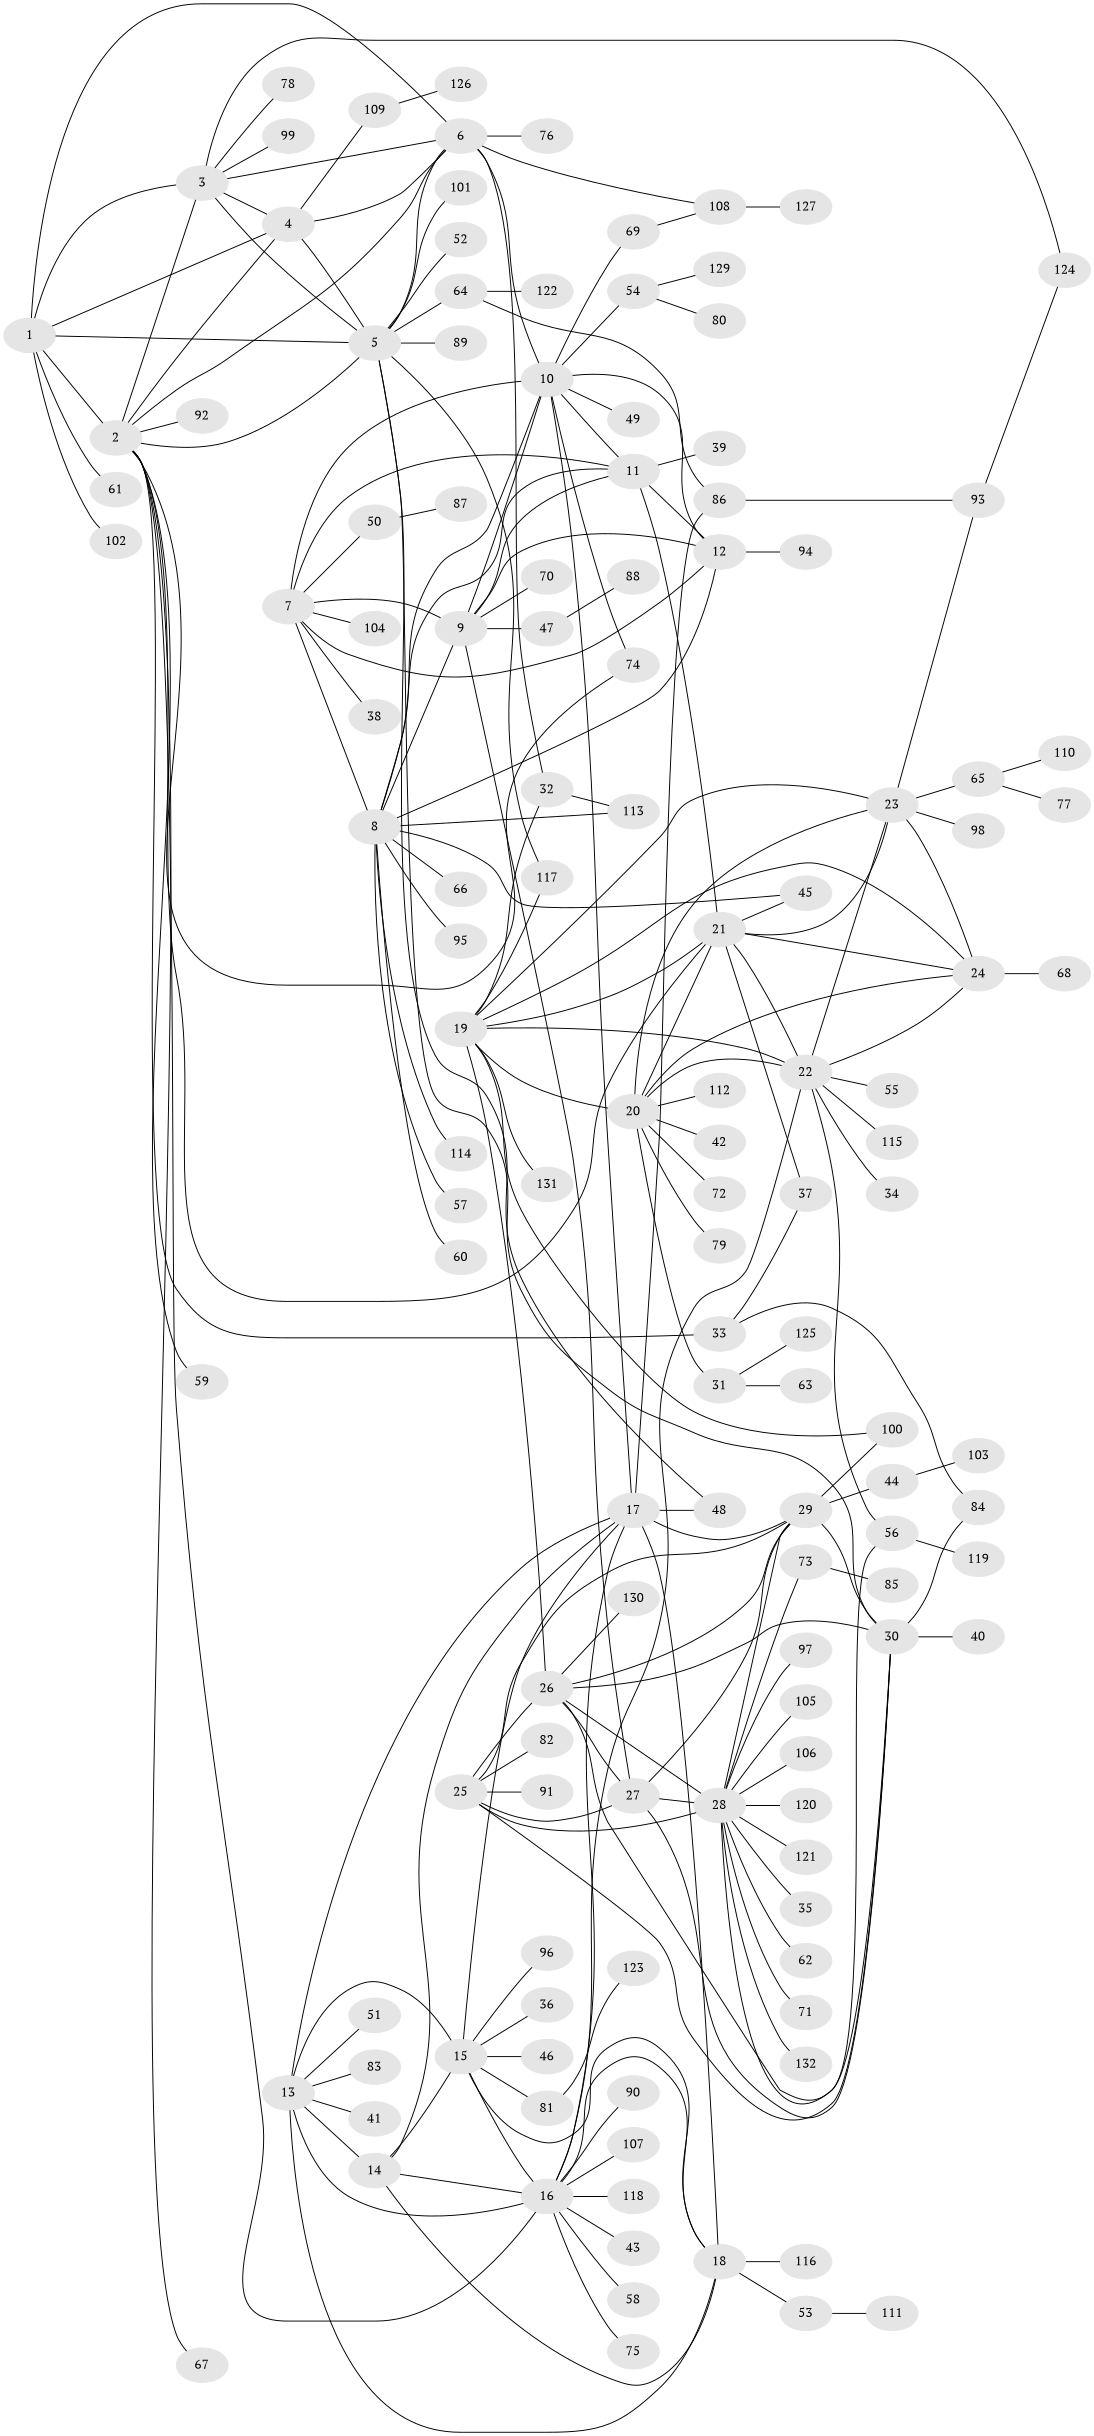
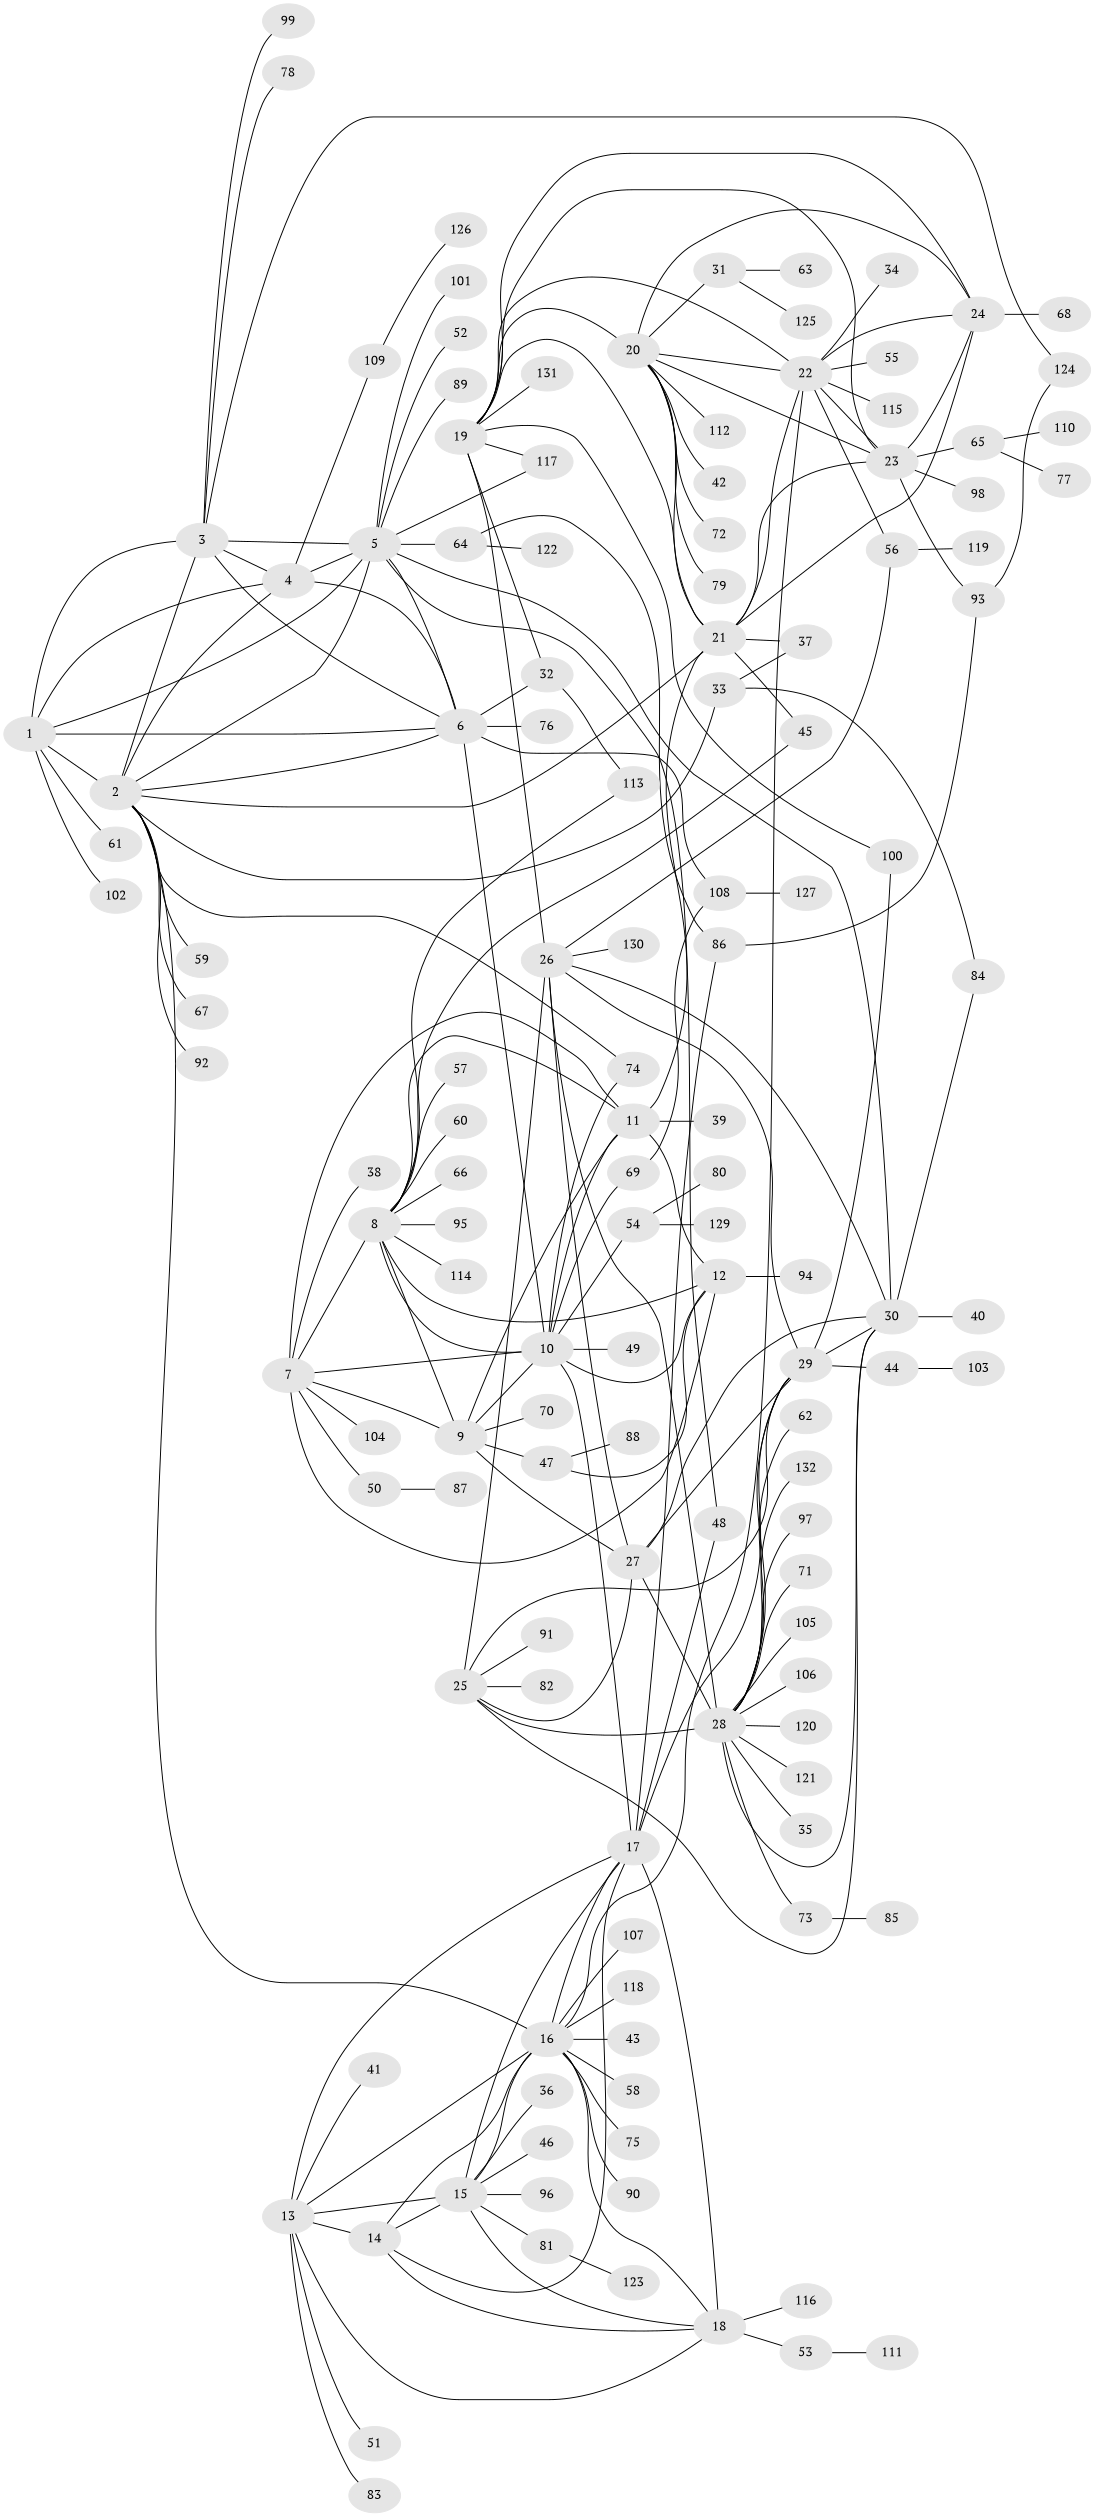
(562, 538) -> (685, 1383)
